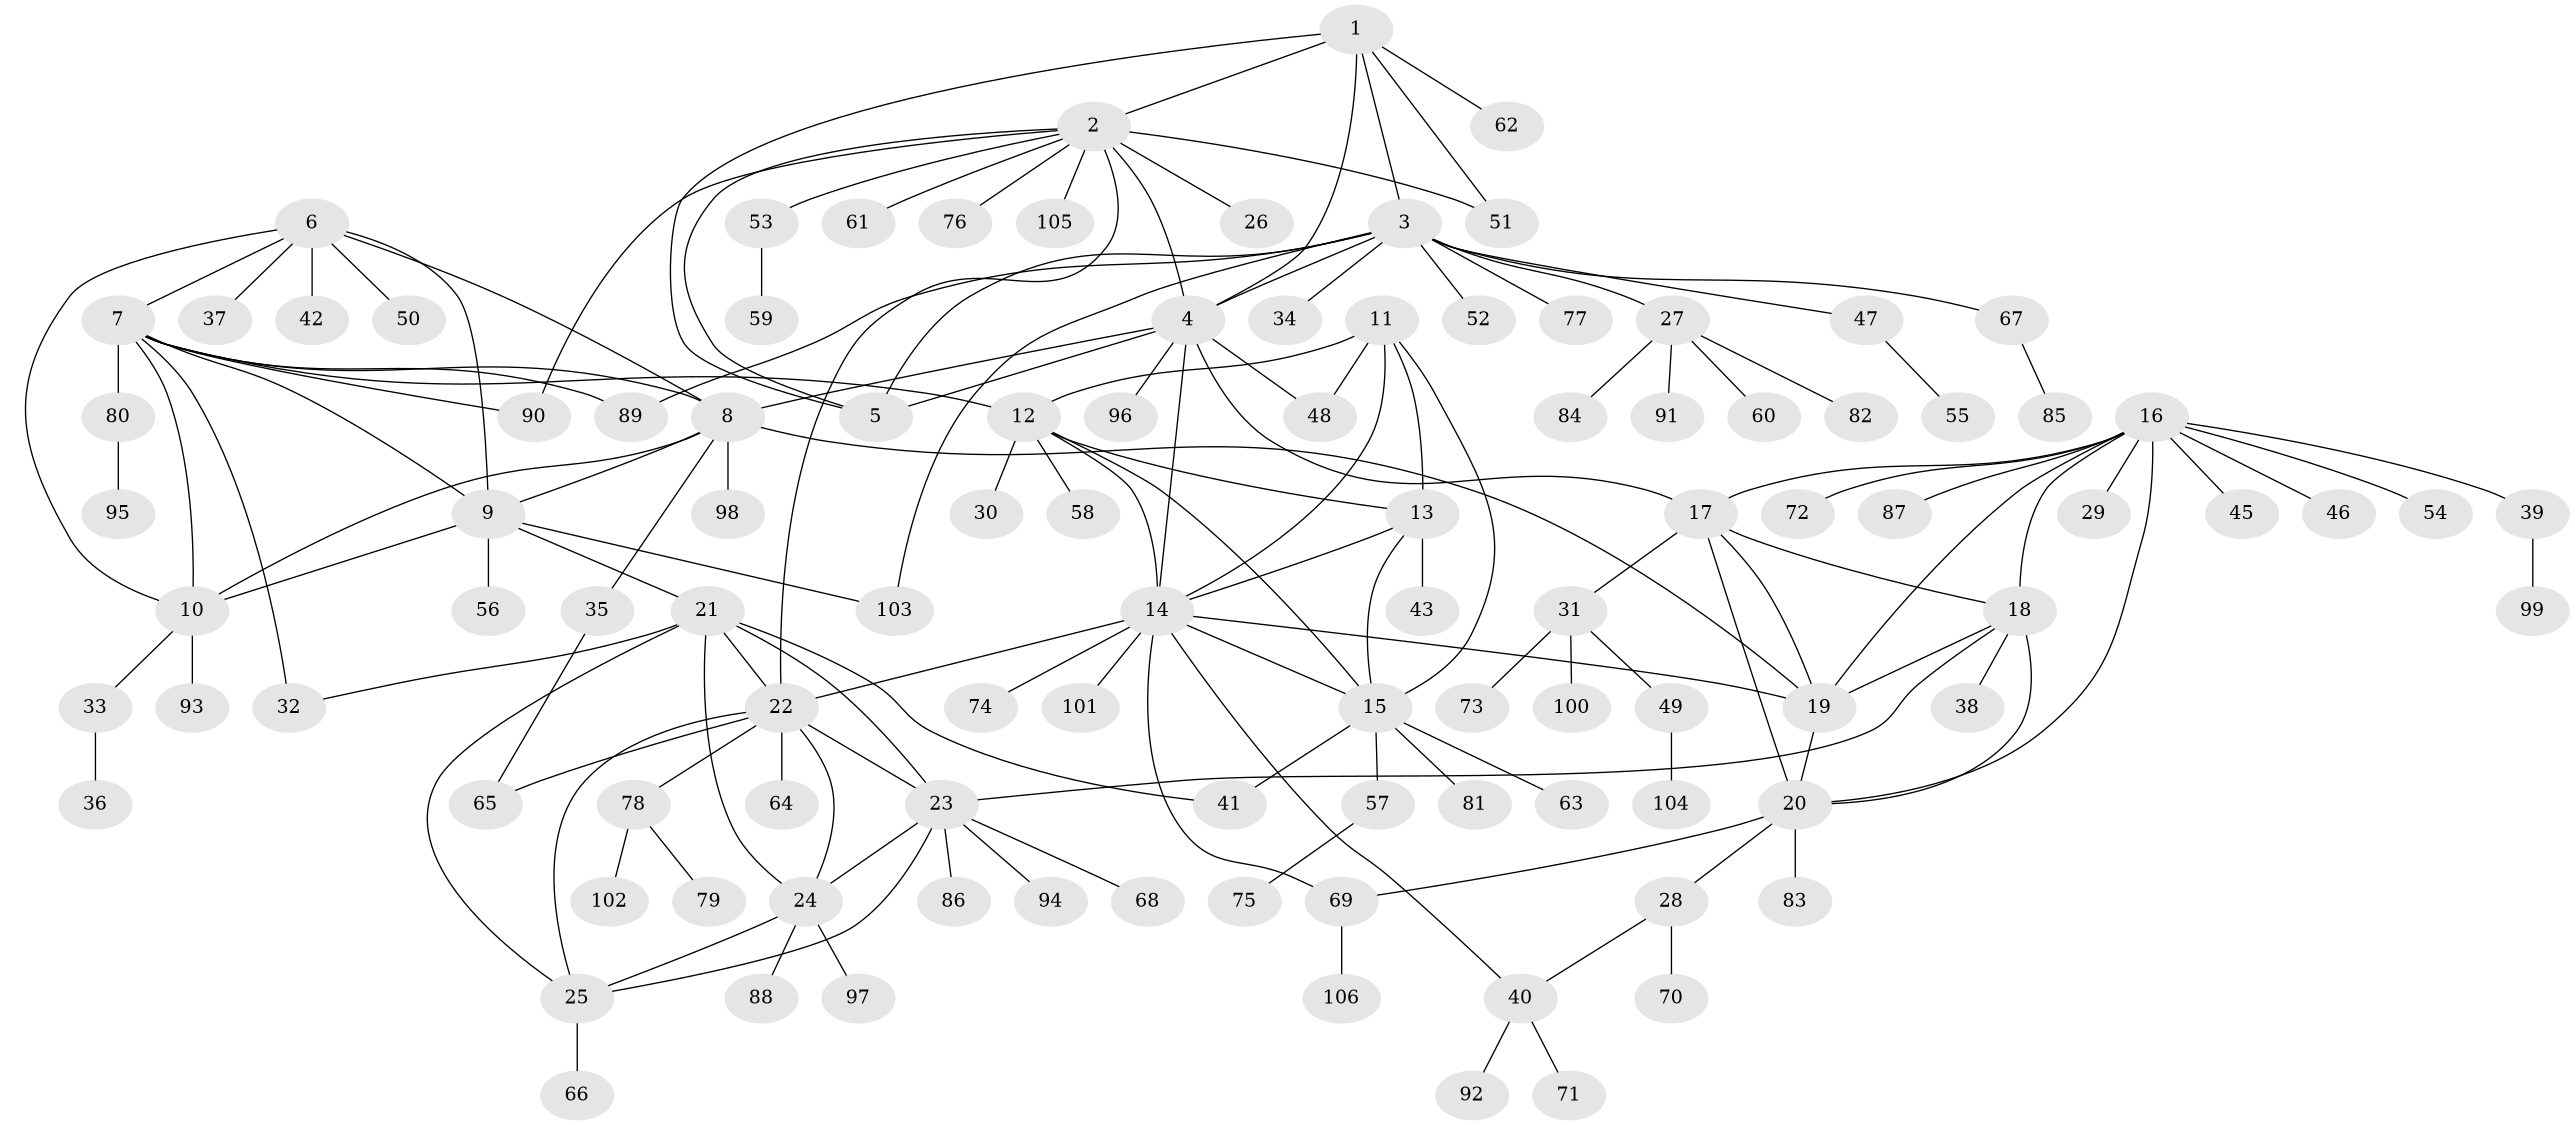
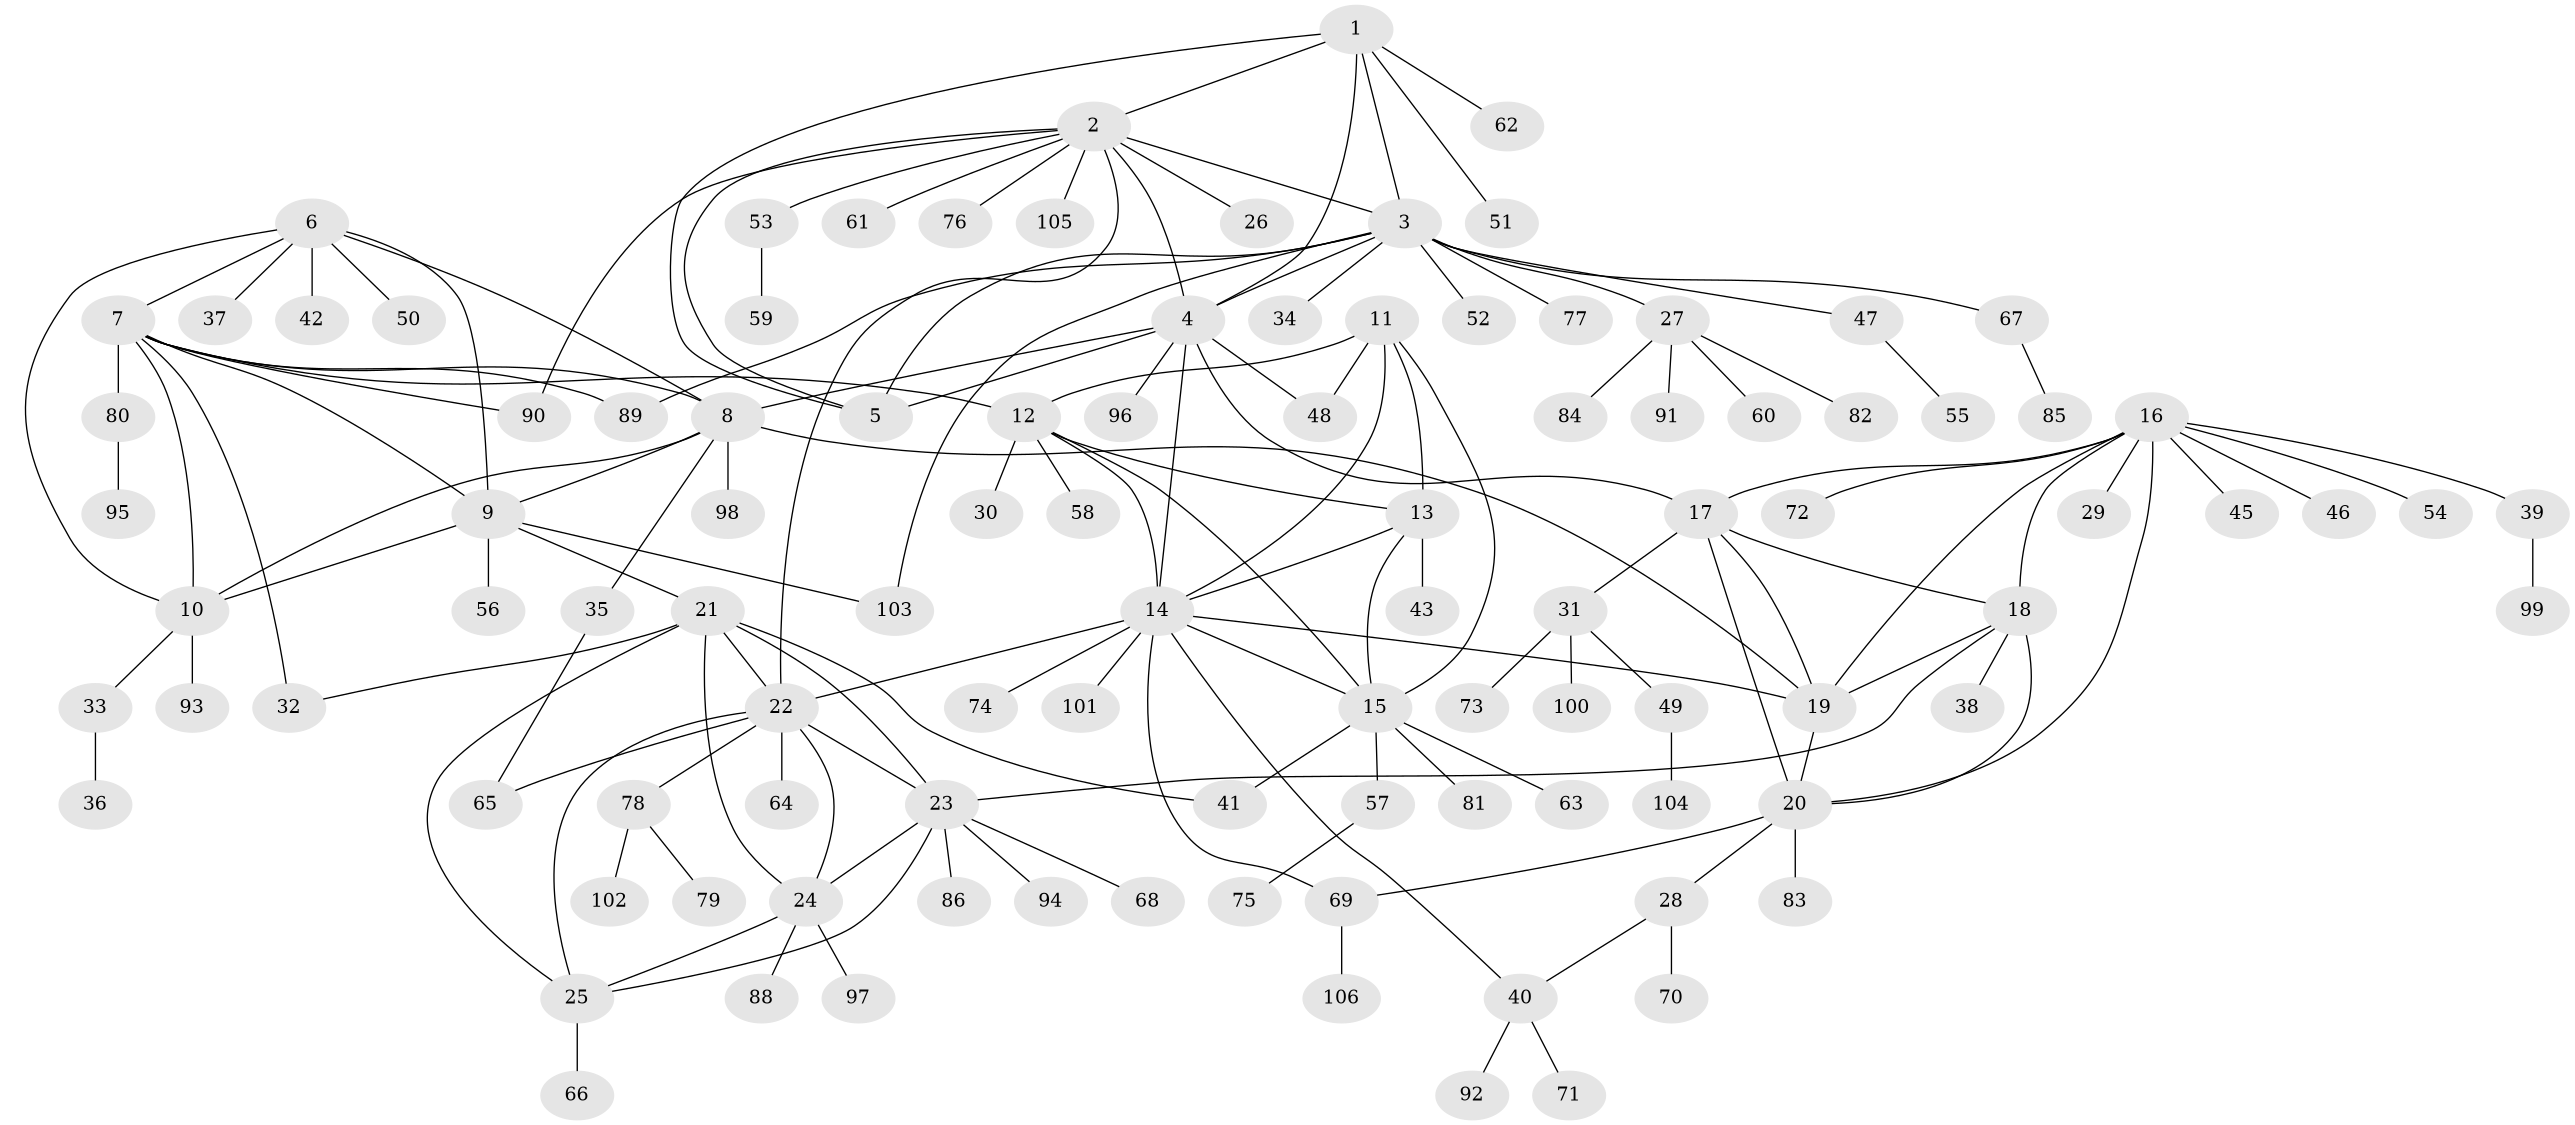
(1304, 161) -> (1249, 175)
(1895, 514) -> none
